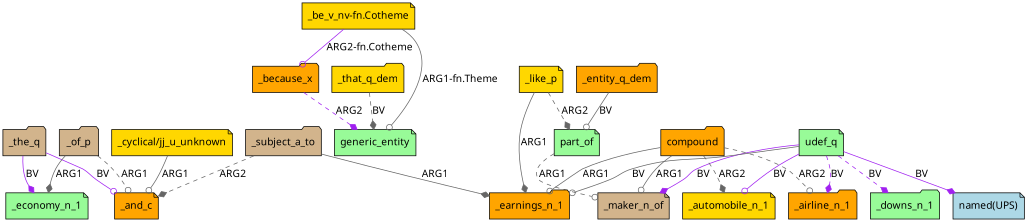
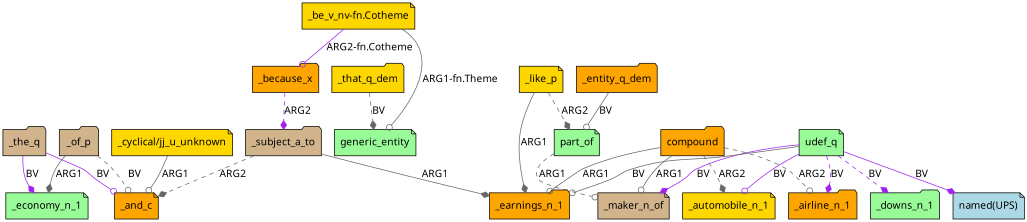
(327, 108) -> (284, 107)
(135, 174) -> (135, 174)
